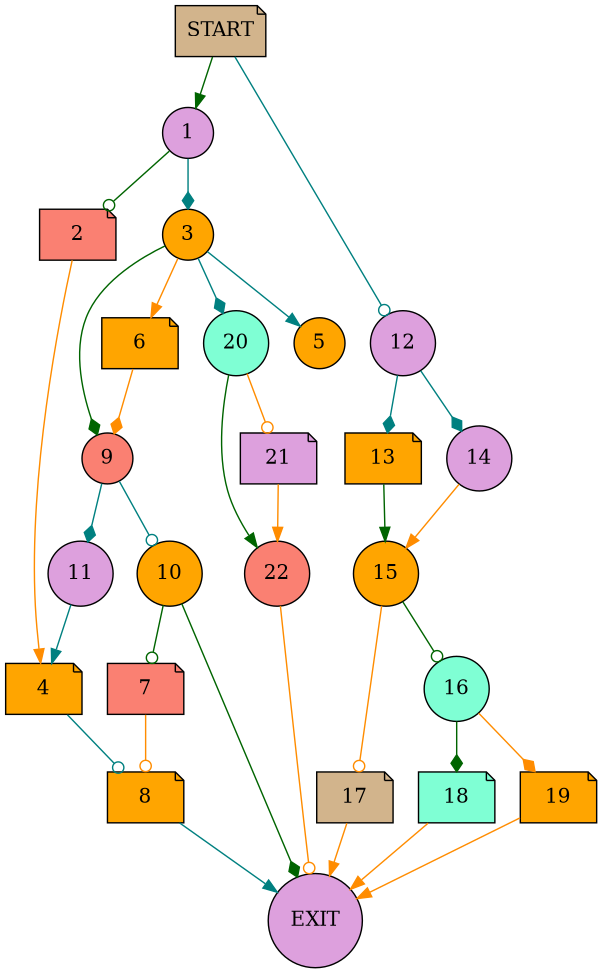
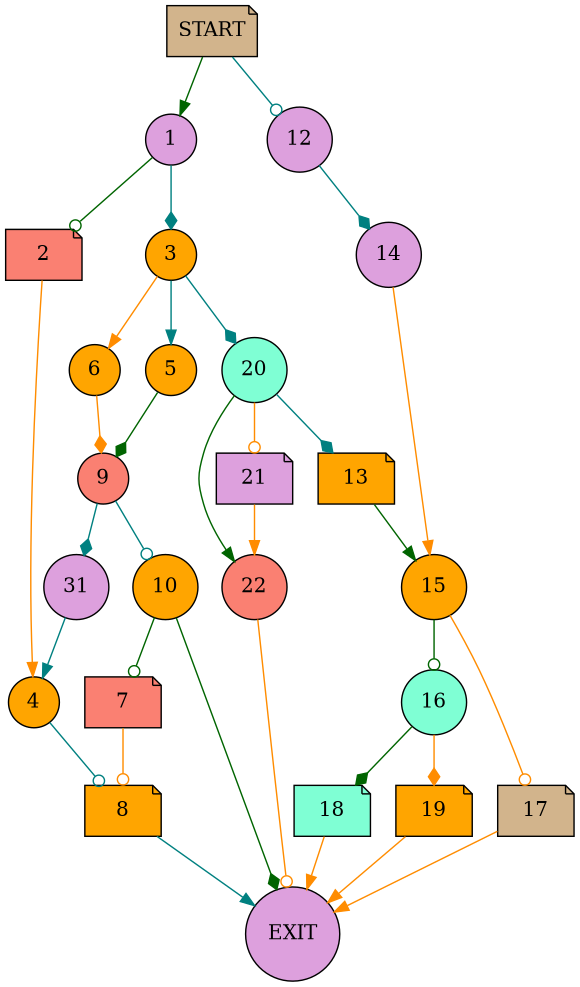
(87, 315) -> (142, 417)
(140, 343) -> (95, 370)
(394, 395) -> (299, 417)
(81, 574) -> (76, 587)
(44, 689) -> (34, 702)
